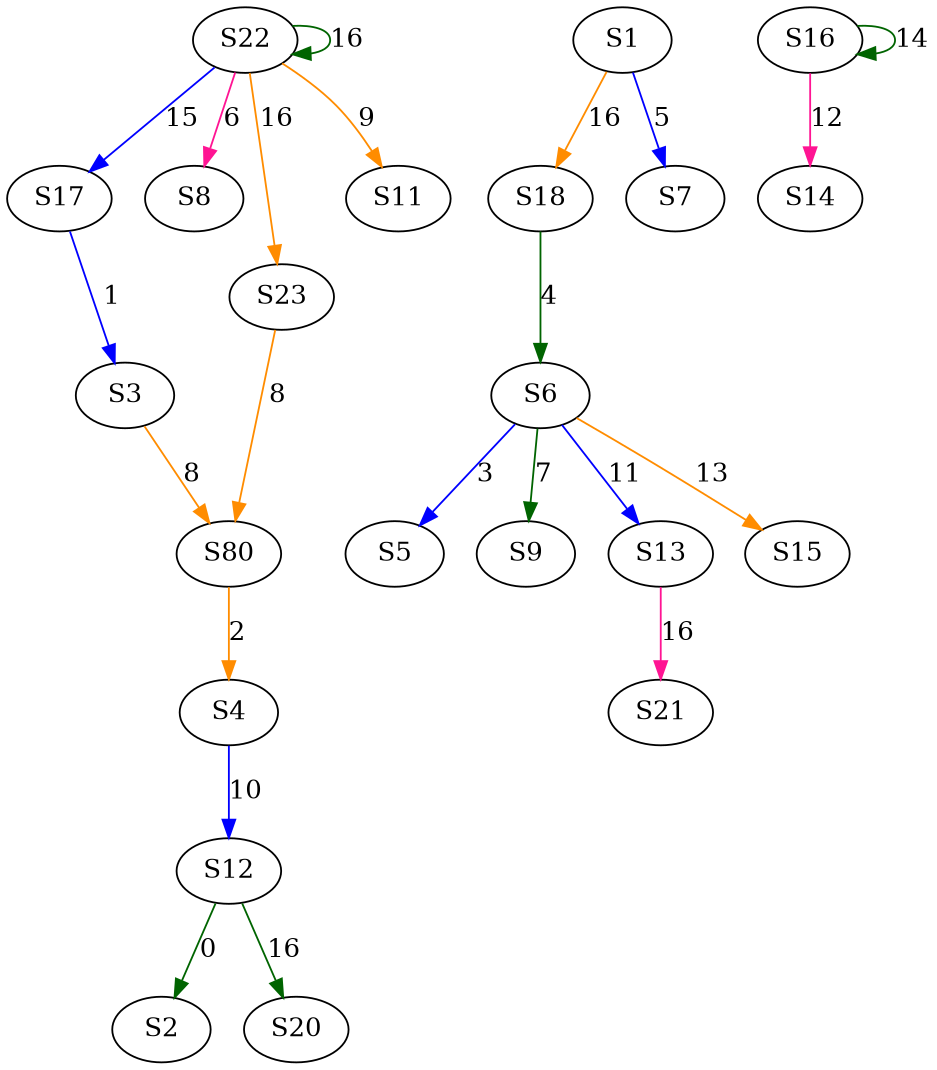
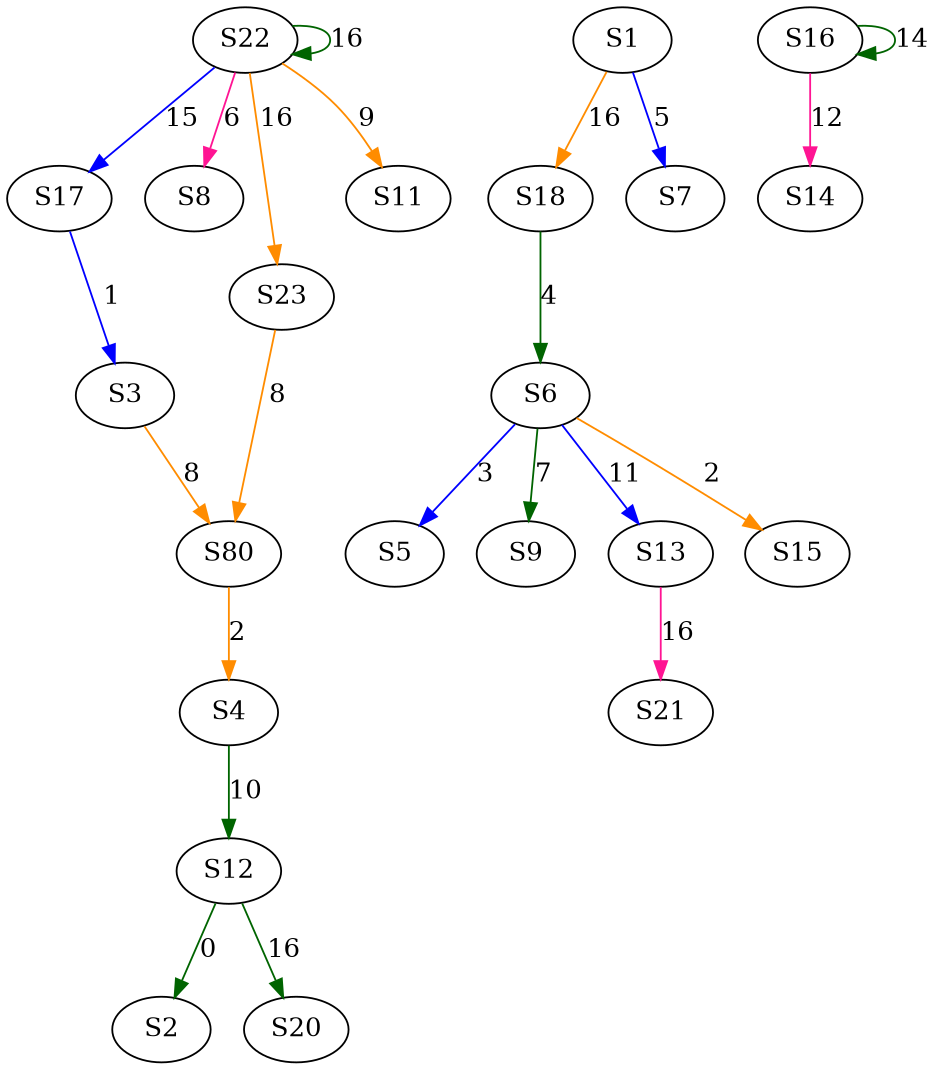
(713, 475) -> (713, 475)
(229, 783) -> (229, 783)
